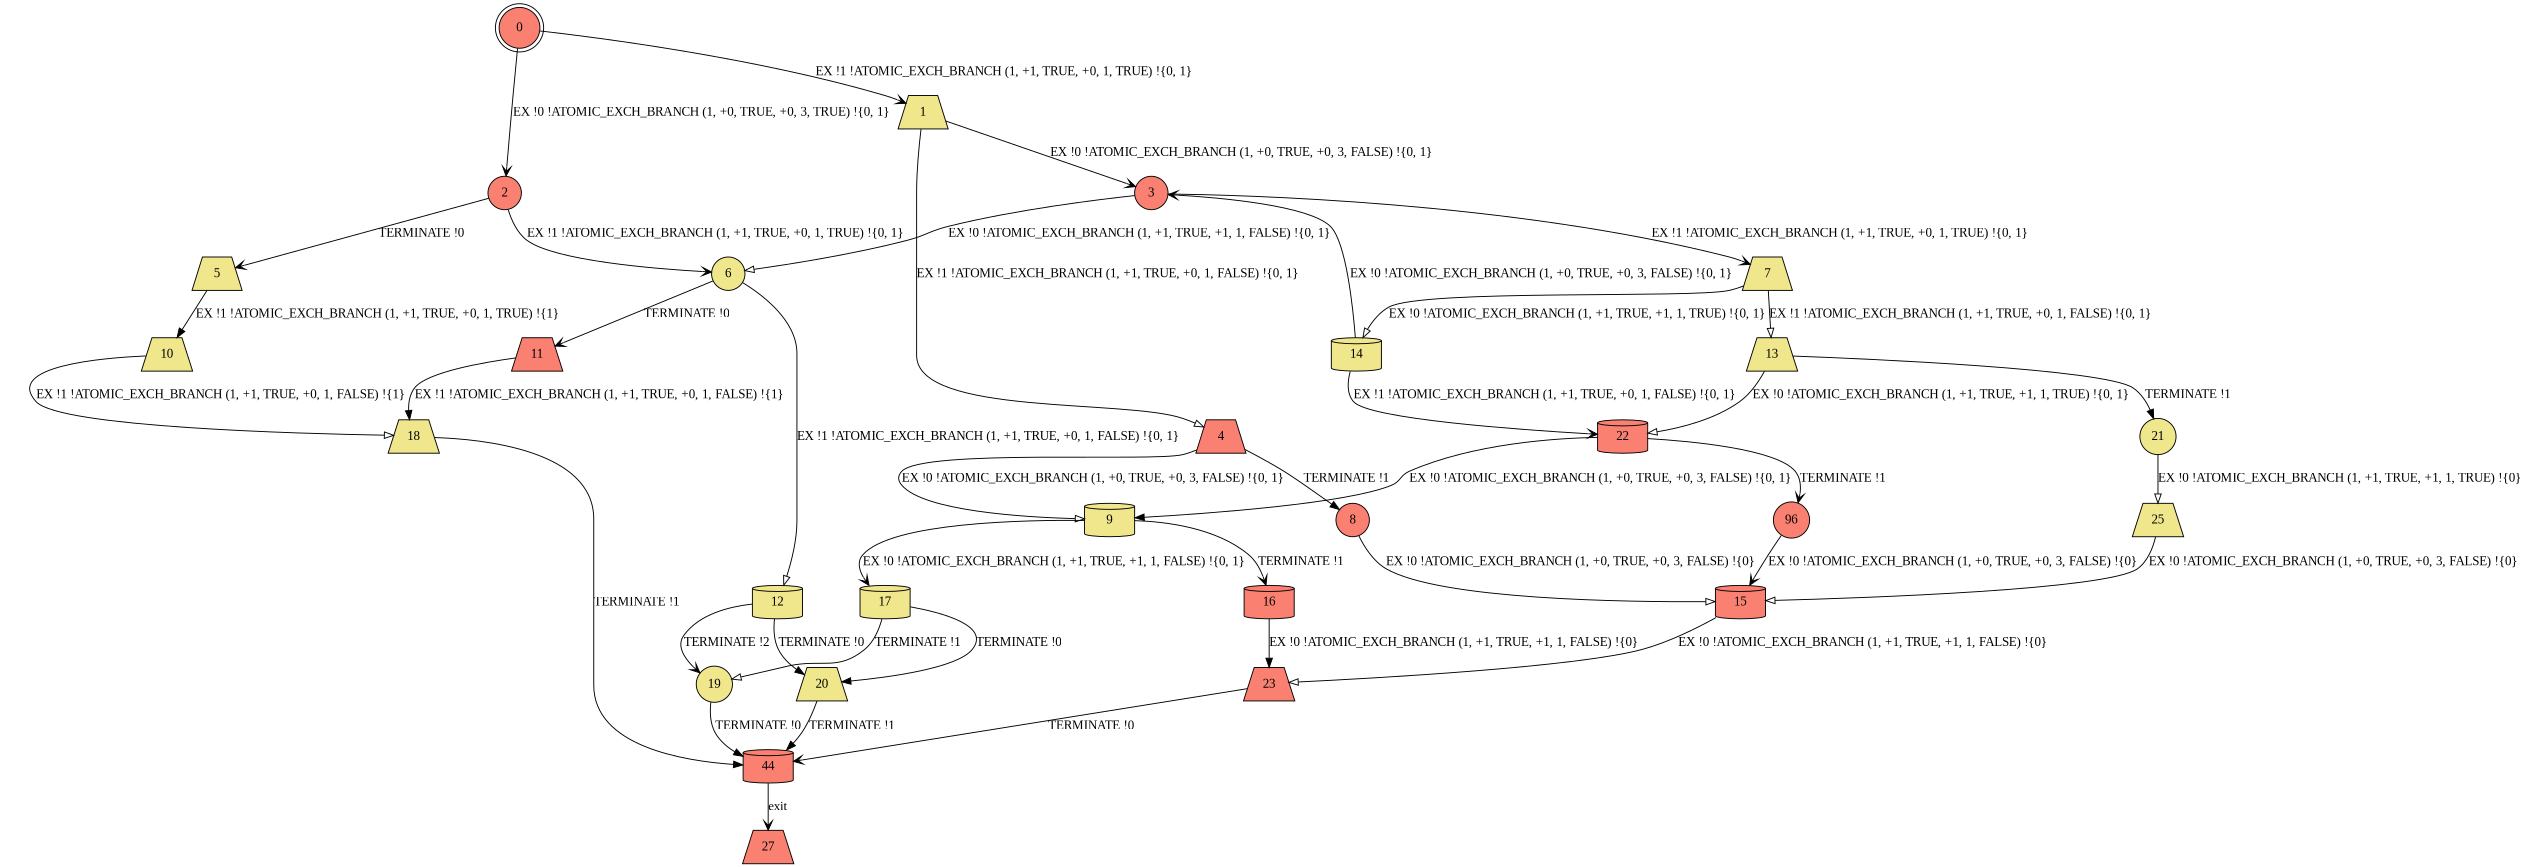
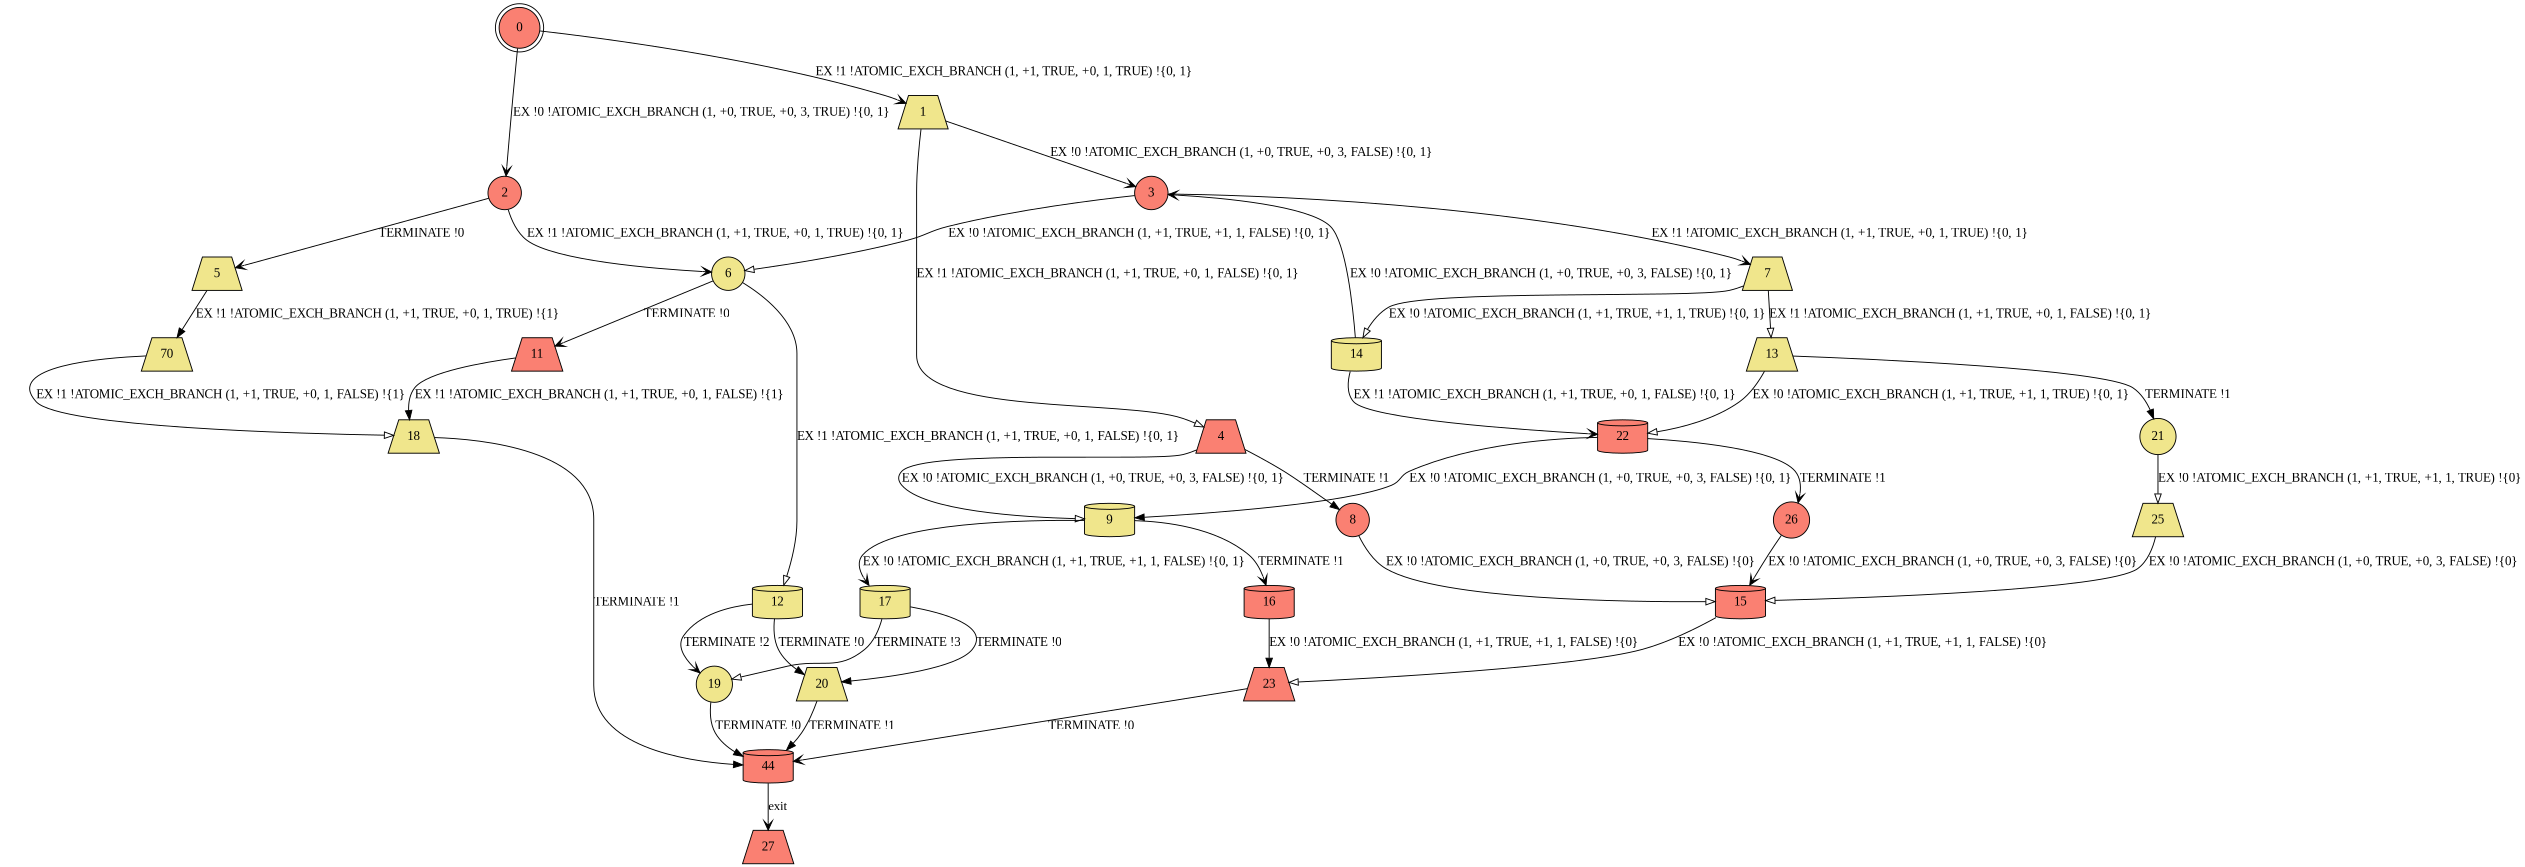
(167, 354) -> (167, 354)
(1792, 520) -> (1792, 520)
(918, 642) -> (918, 642)
